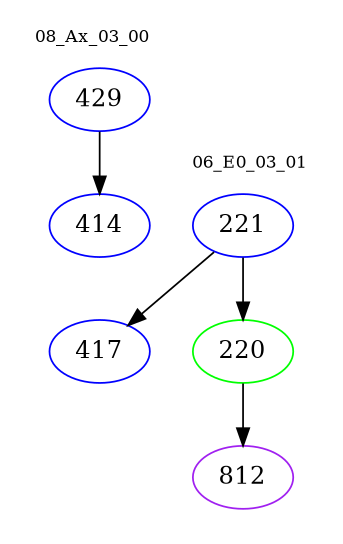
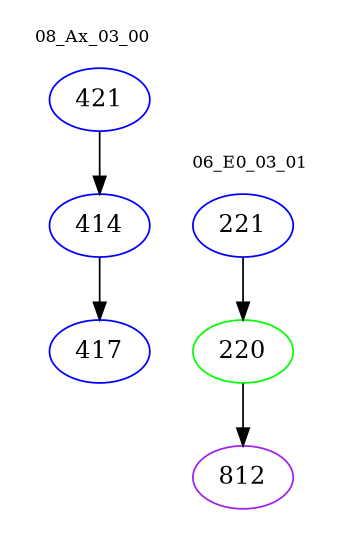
(100, 100) -> (100, 100)
(191, 272) -> (100, 280)
